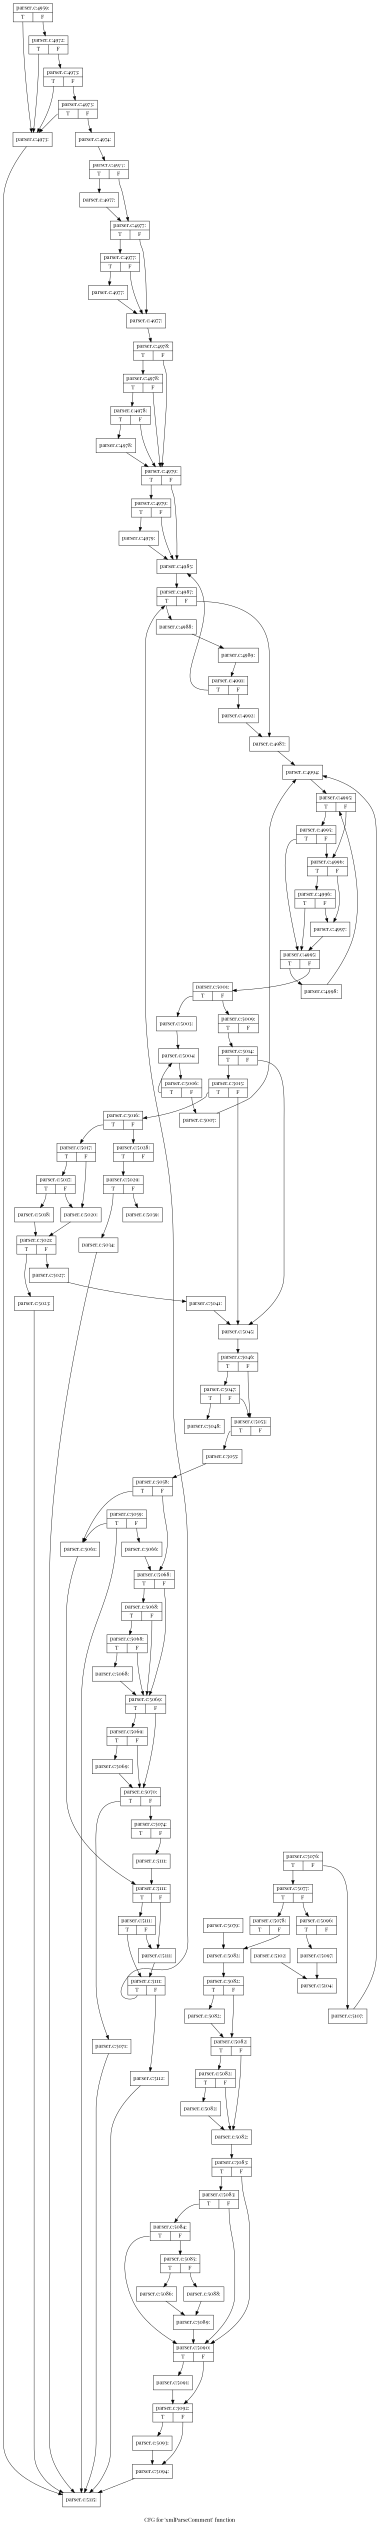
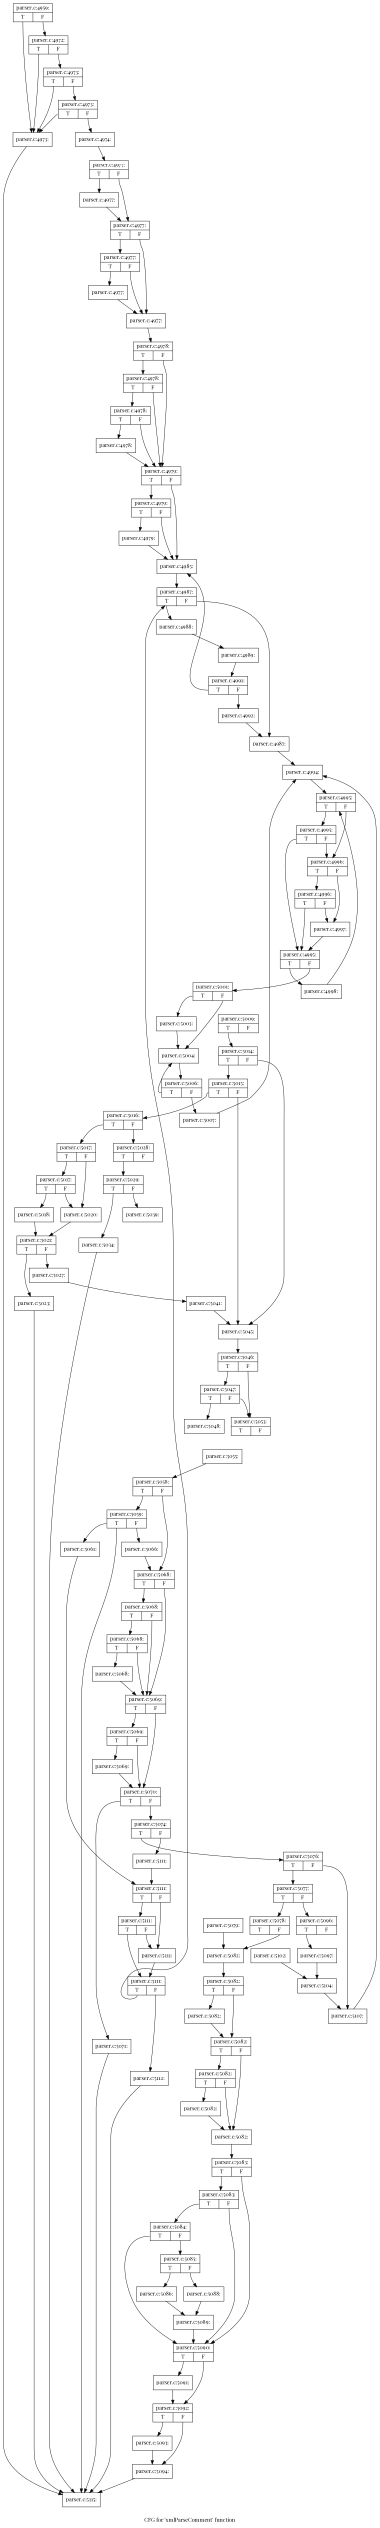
(224, 1006) -> (207, 1024)
(227, 1438) -> none
(102, 1508) -> (141, 1502)
none -> (208, 1855)
none -> (331, 2000)
